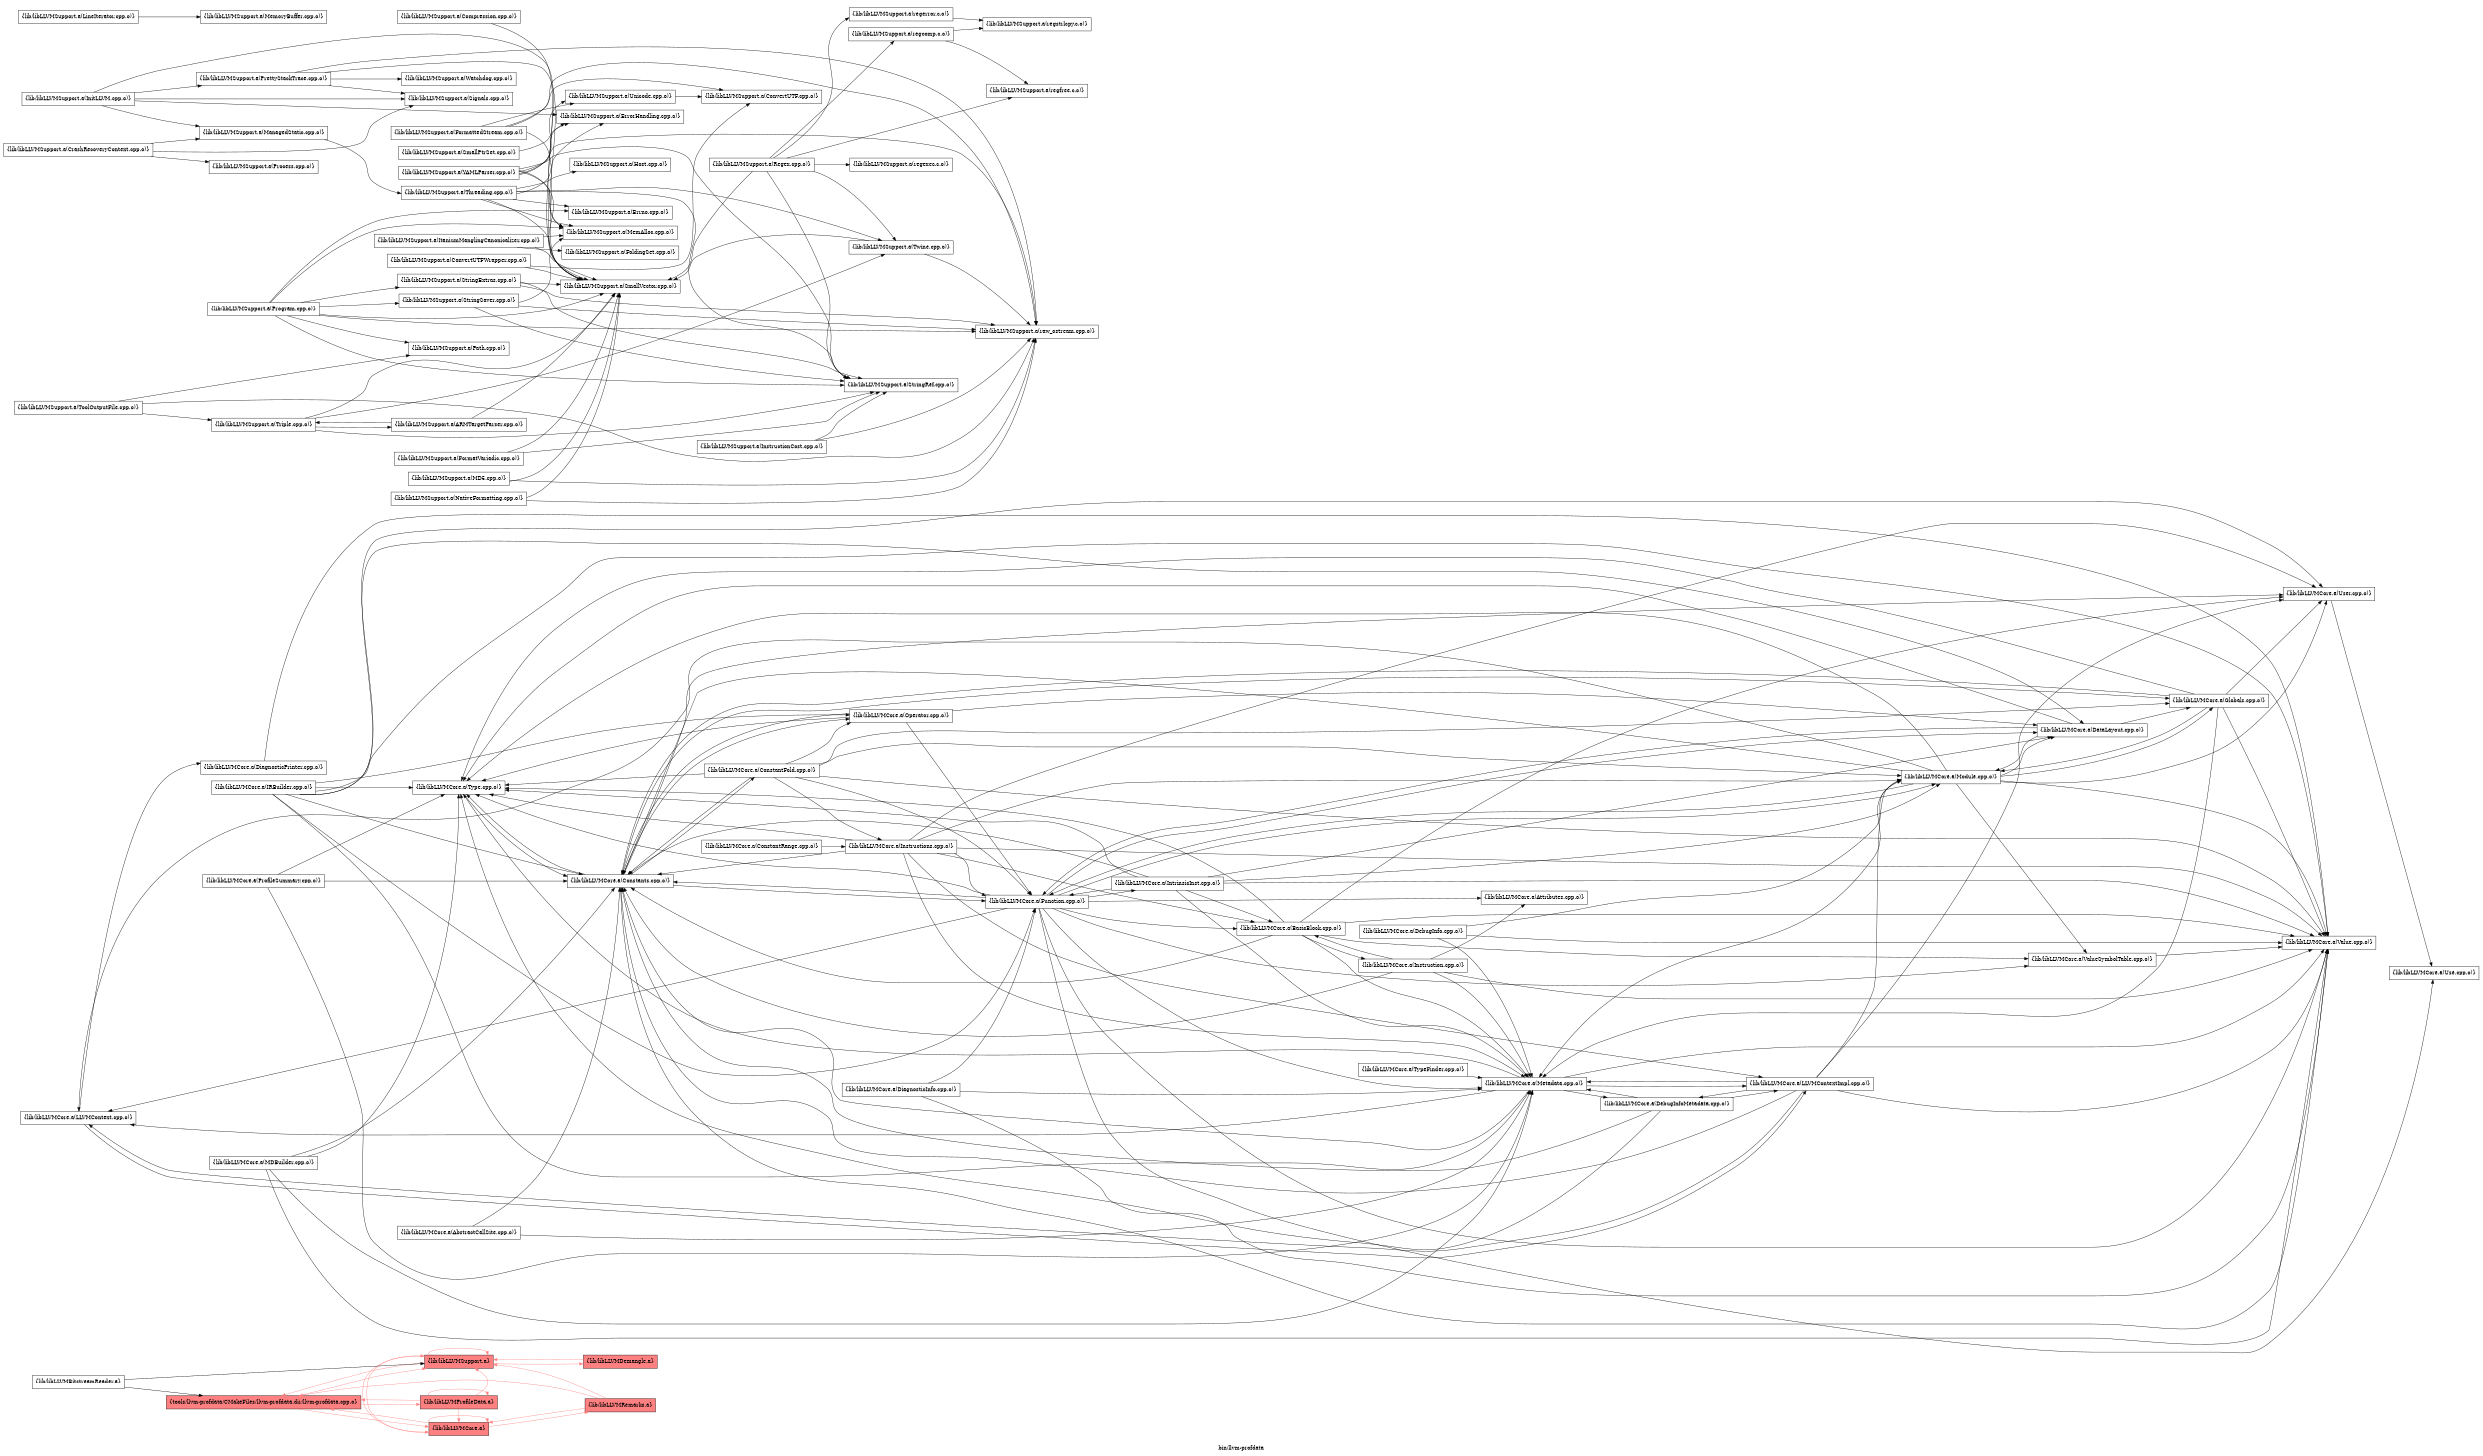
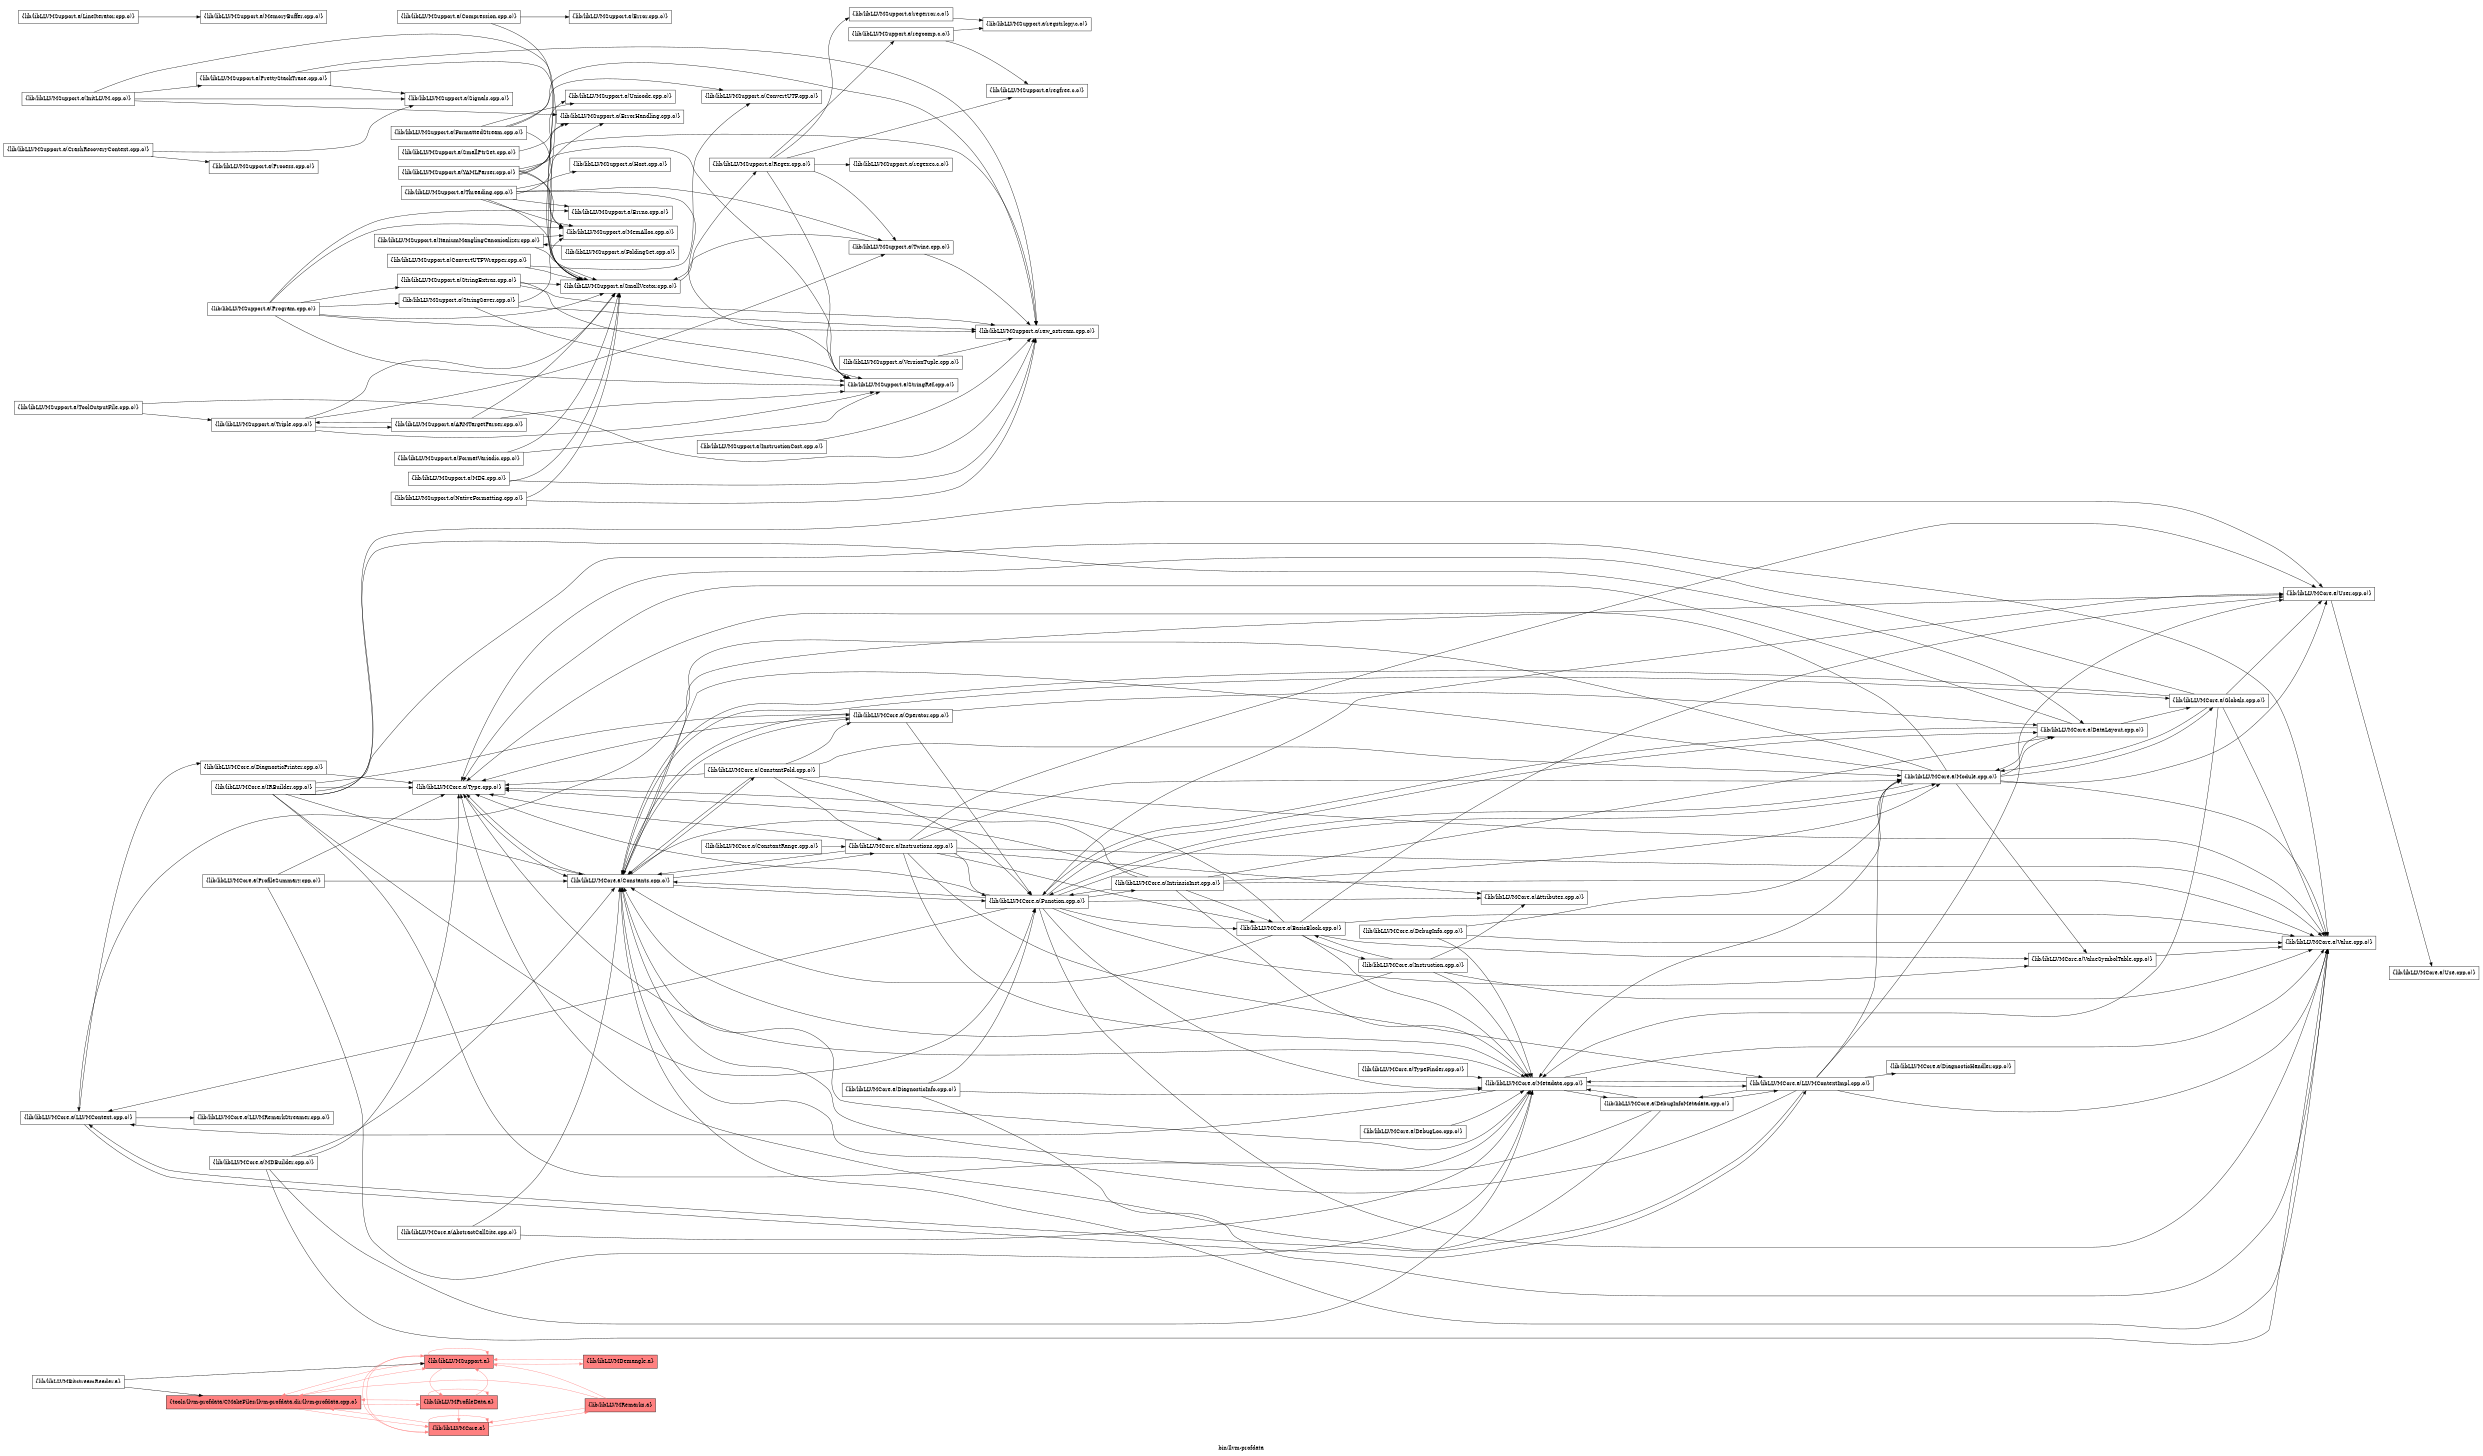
none -> (620, 17)
(459, 79) -> none
(687, 97) -> none
(264, 133) -> none
(707, 223) -> (711, 225)
(532, 249) -> (557, 246)
(459, 349) -> none
none -> (901, 363)
(847, 415) -> (670, 402)
(1341, 516) -> (370, 778)
(1487, 729) -> none
none -> (762, 868)
none -> (1204, 871)
none -> (1951, 1067)
none -> (264, 1118)
none -> (1413, 1132)
(1758, 1316) -> (1632, 662)
none -> (431, 1379)
